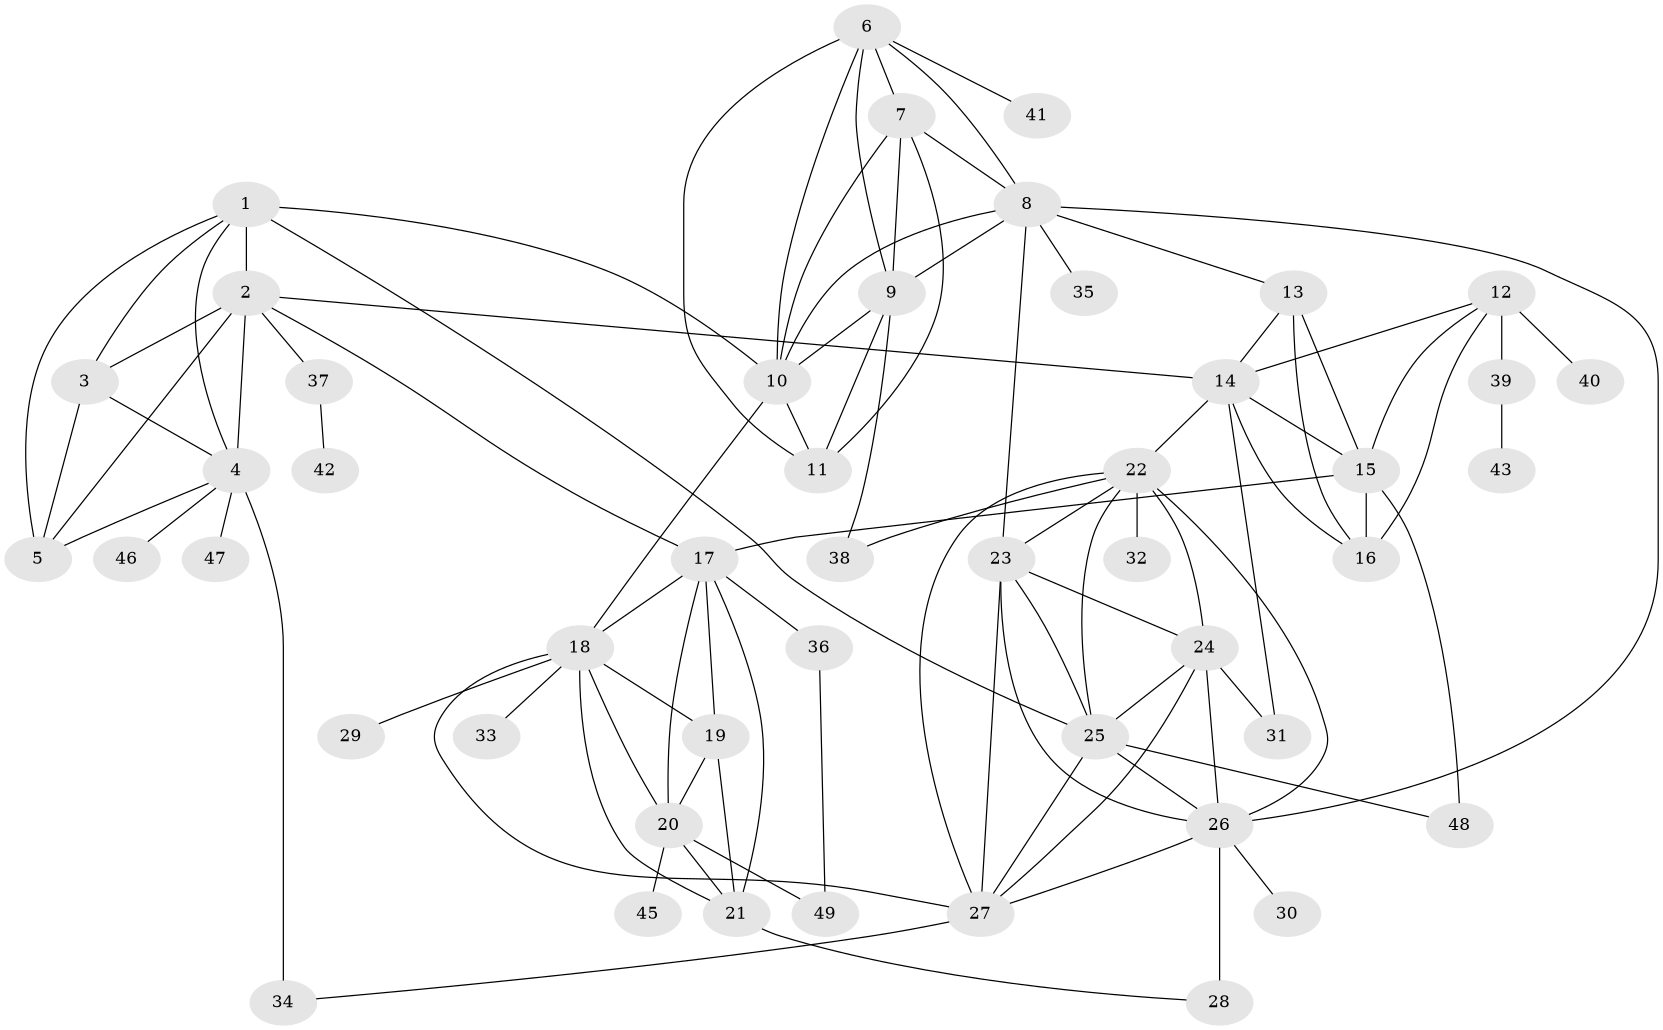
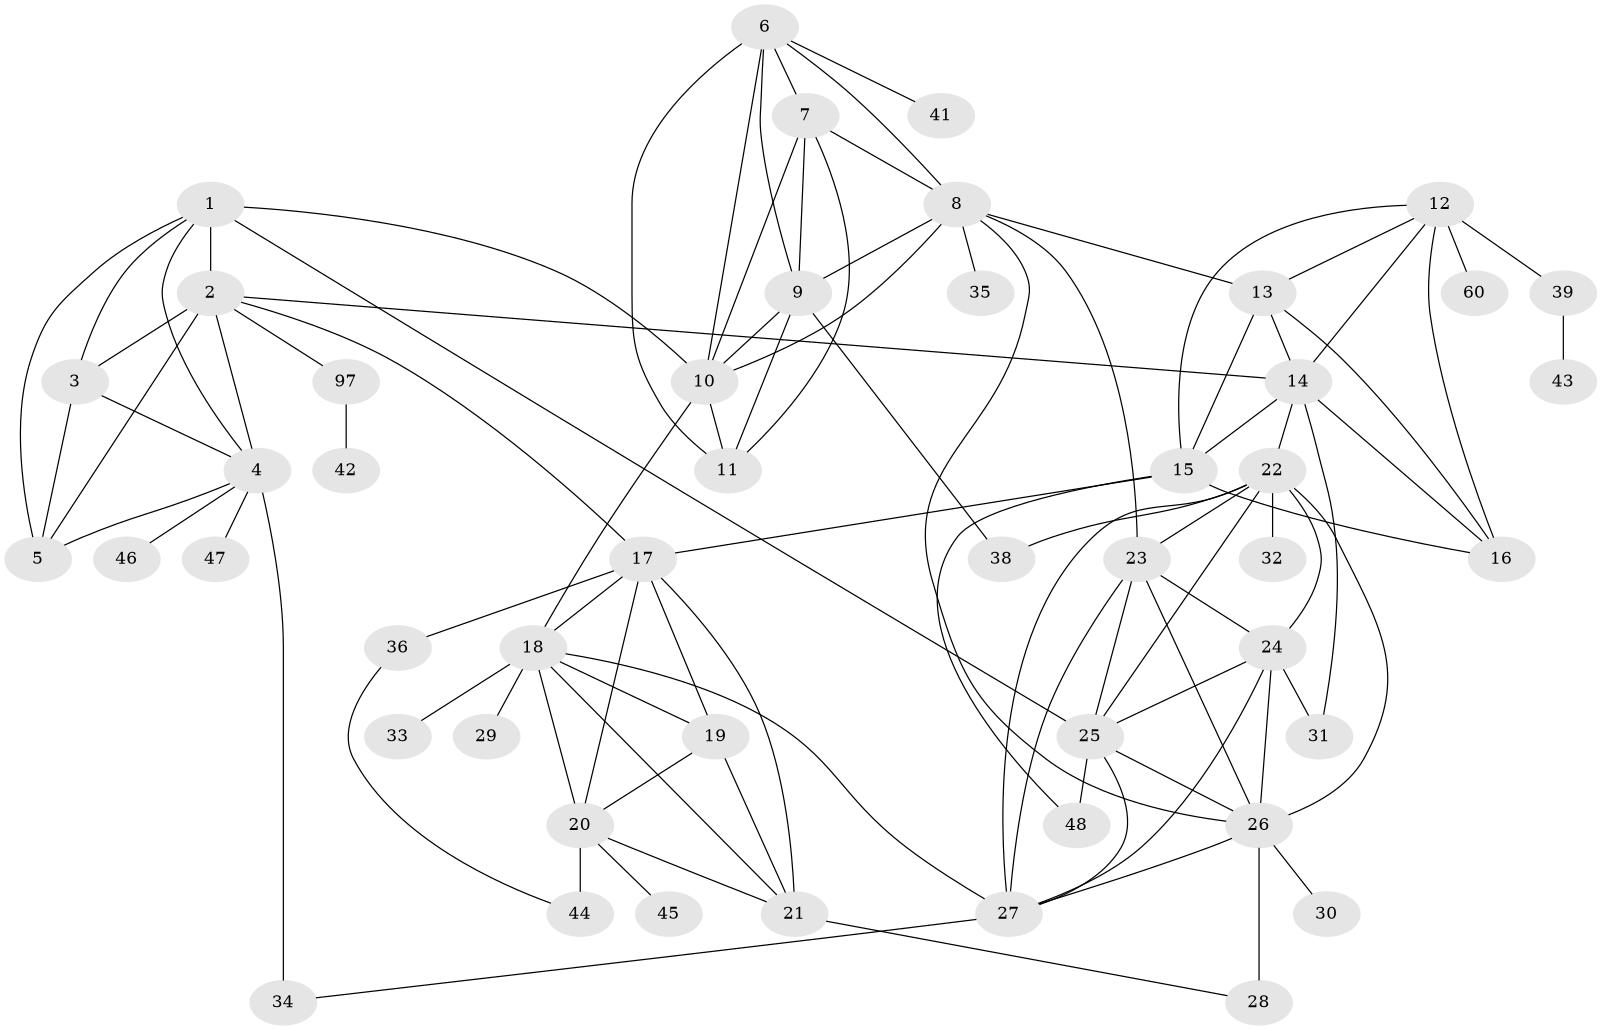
none -> (1351, 249)
(319, 382) -> (346, 382)
(1590, 382) -> (1475, 293)
(825, 914) -> (580, 914)
